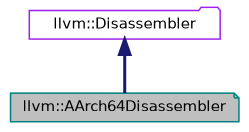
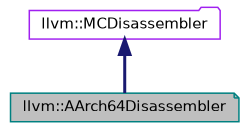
(125, 25) -> (125, 25)
